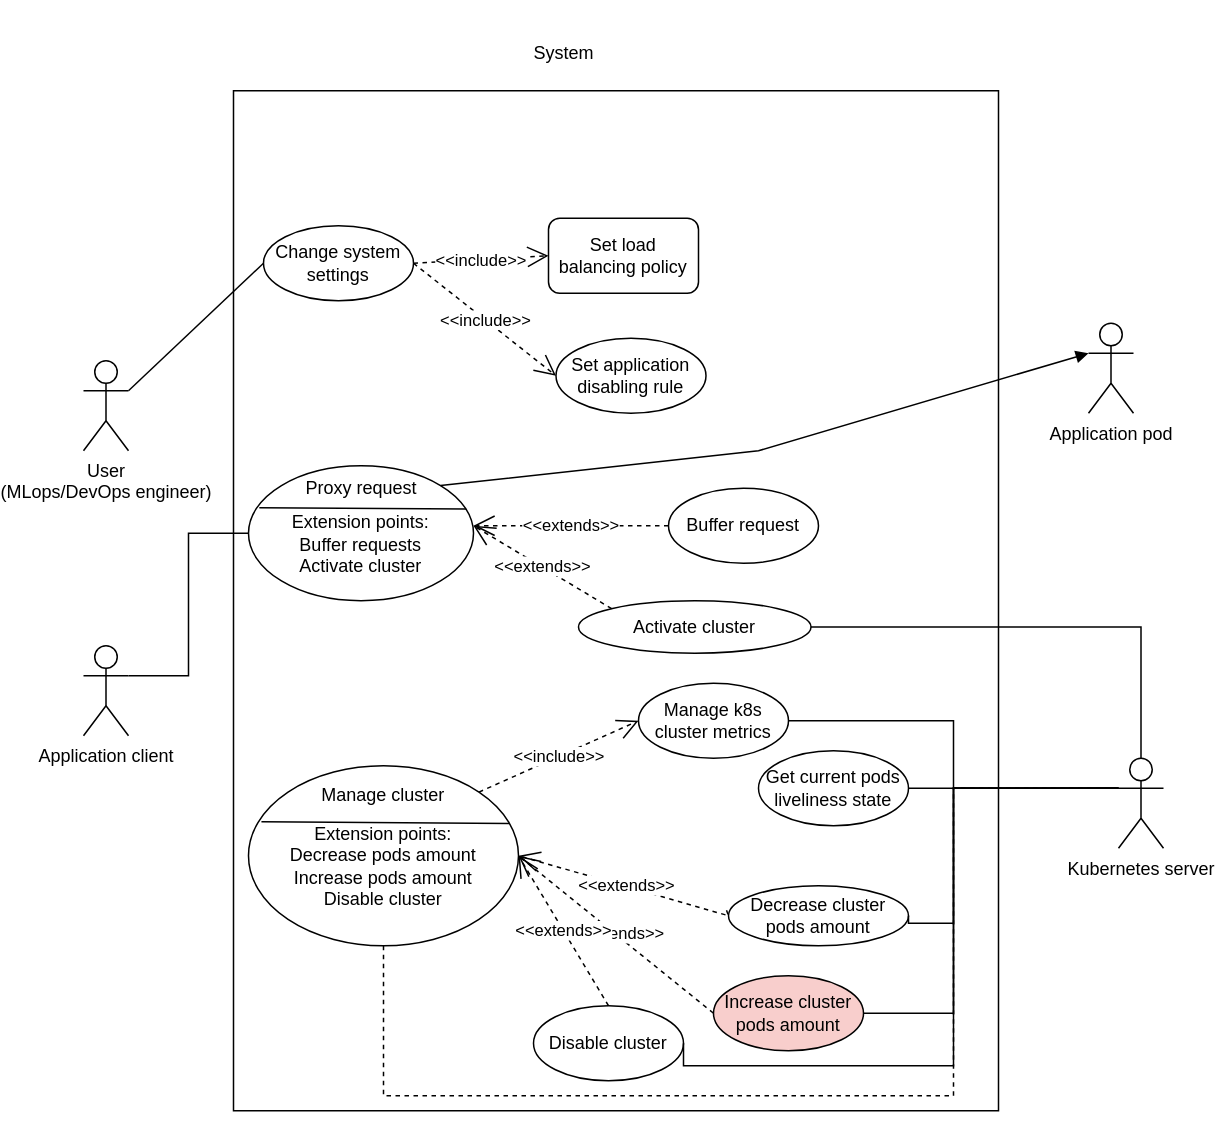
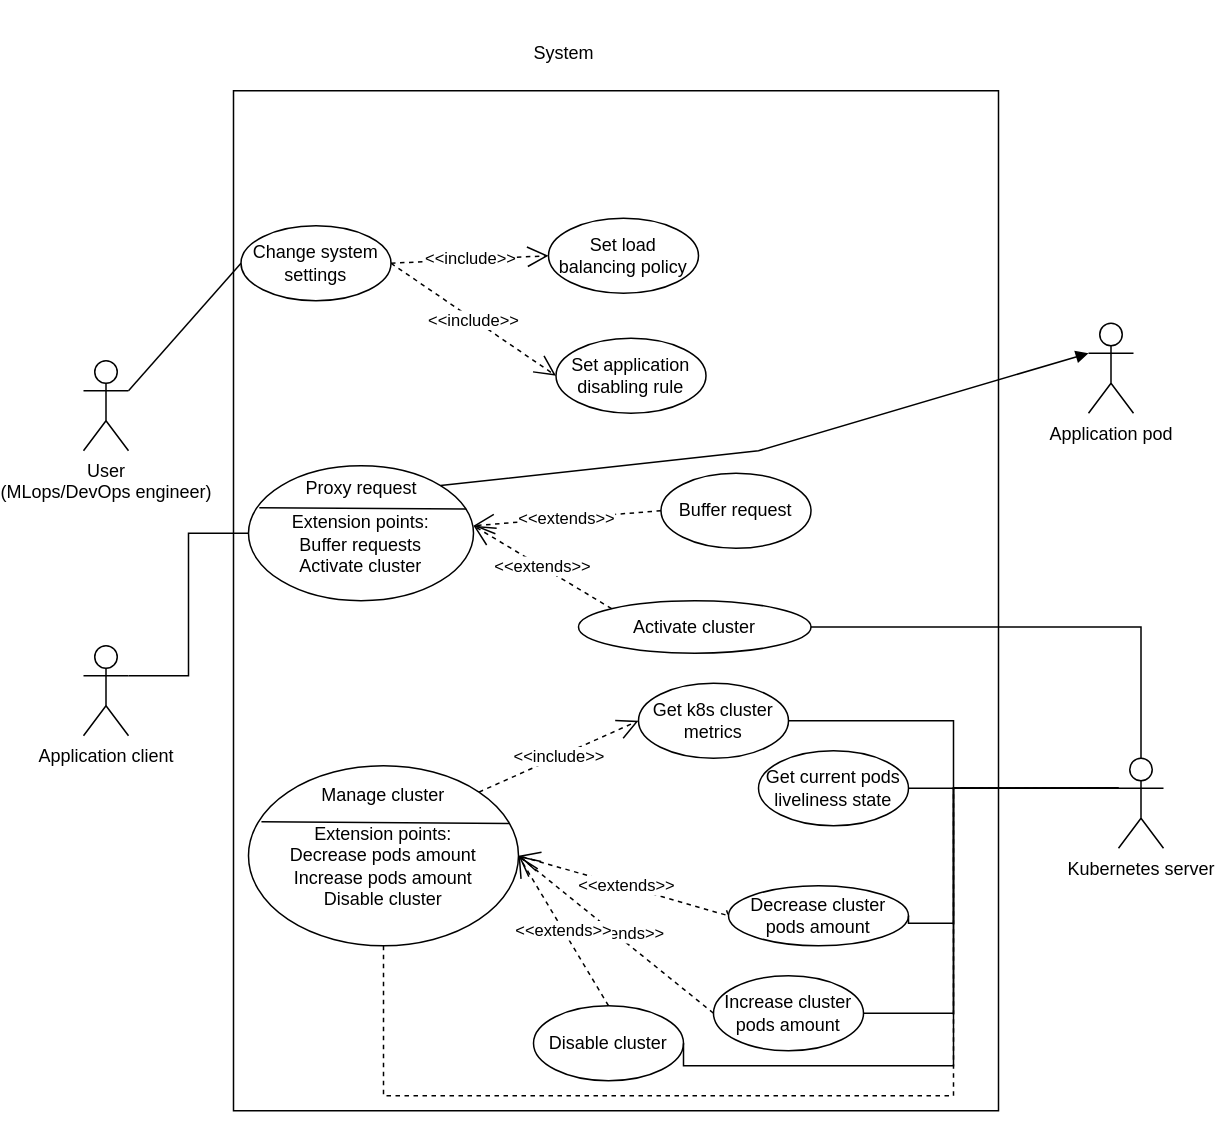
(623, 256) -> (623, 256)
(338, 263) -> (316, 263)
(743, 526) -> (736, 511)
(713, 721) -> (713, 721)
(788, 1013) -> (788, 1013)
